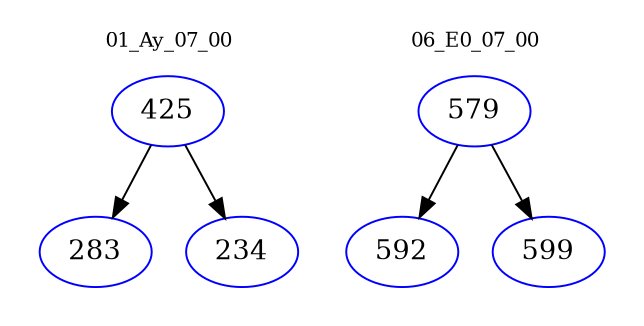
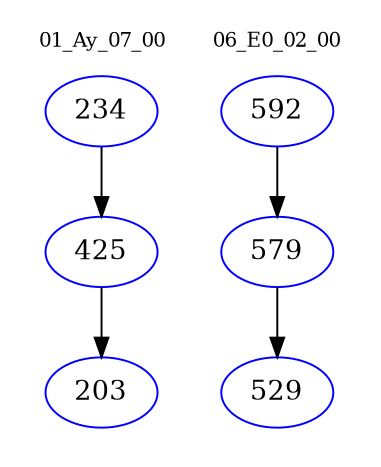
(476, 42) -> (277, 42)
(443, 172) -> (277, 172)
(200, 173) -> (102, 172)
(96, 252) -> (102, 393)
(549, 252) -> (277, 393)
